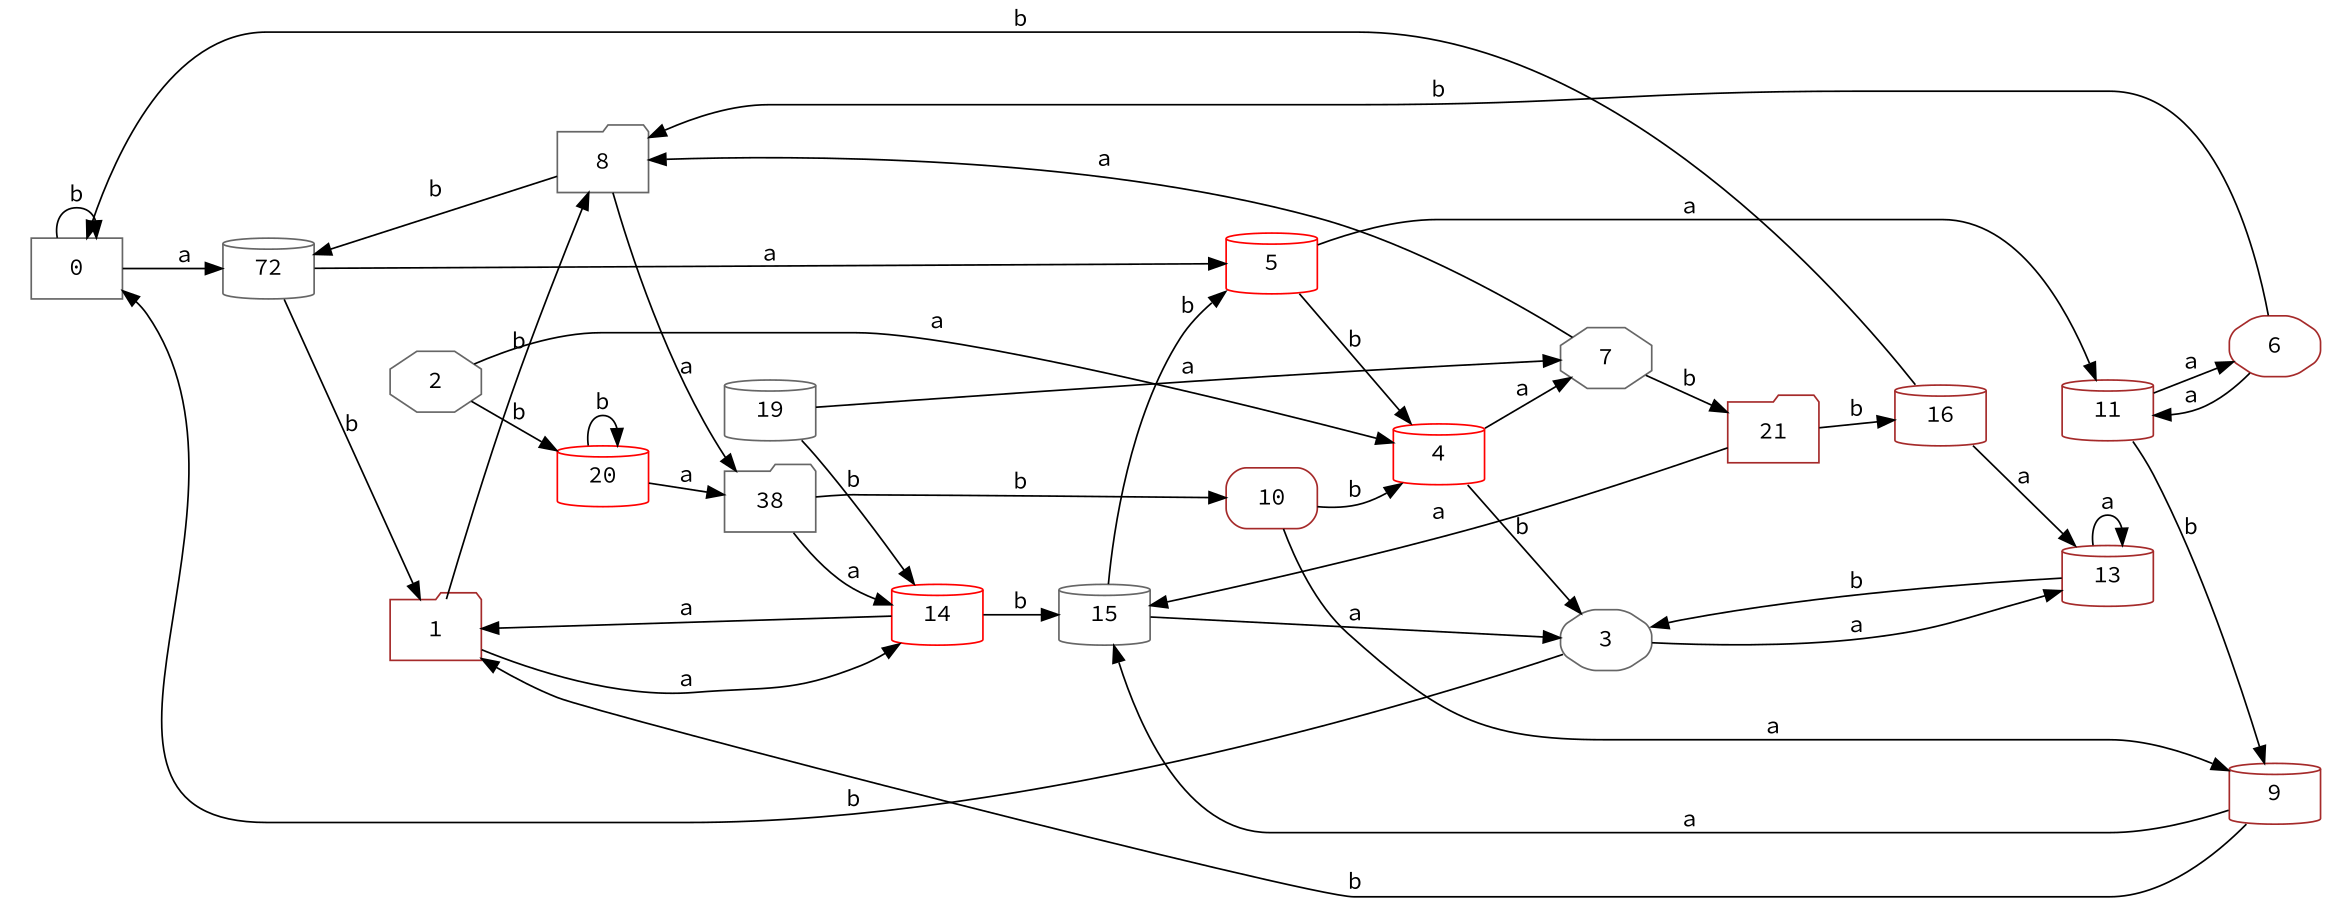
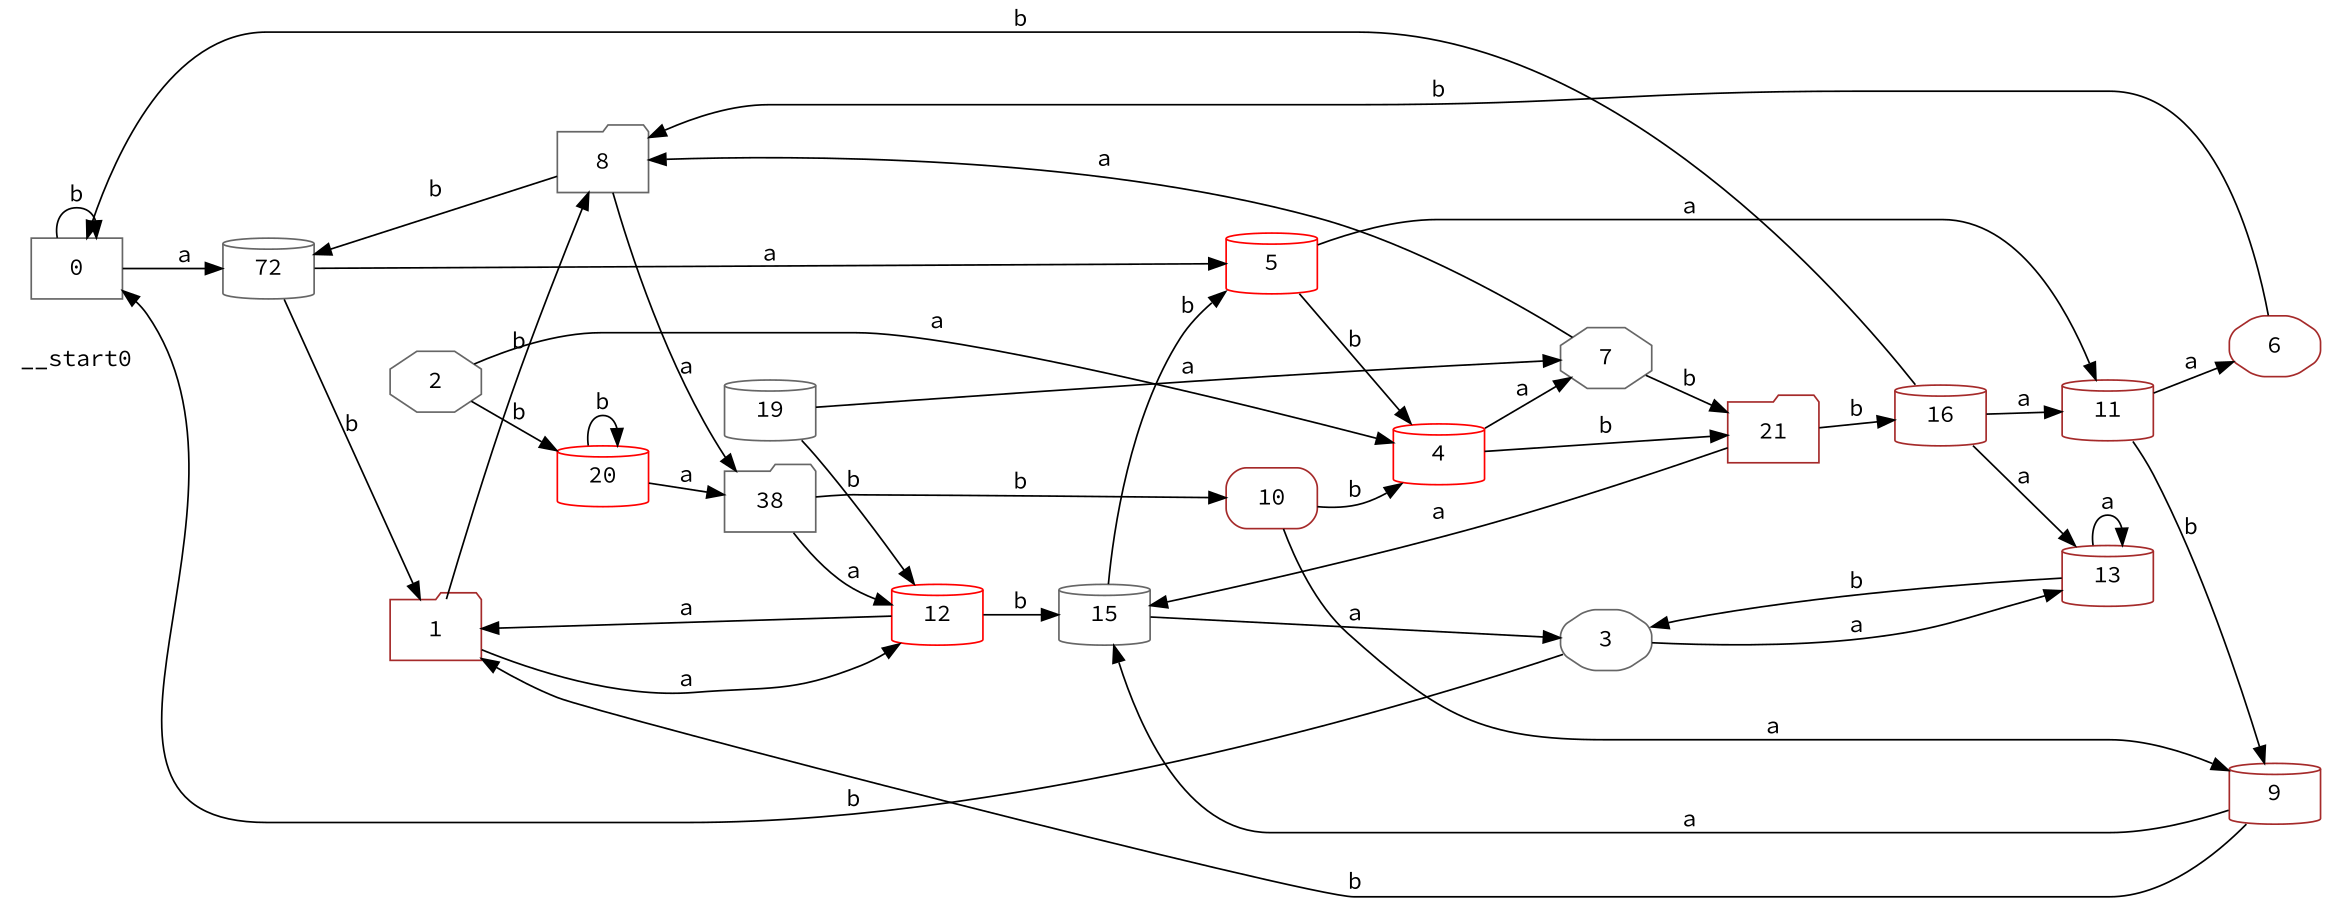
none -> (77, 360)
(2214, 401) -> (2016, 413)
(1519, 543) -> (1597, 444)
(937, 615) -> (937, 615)
